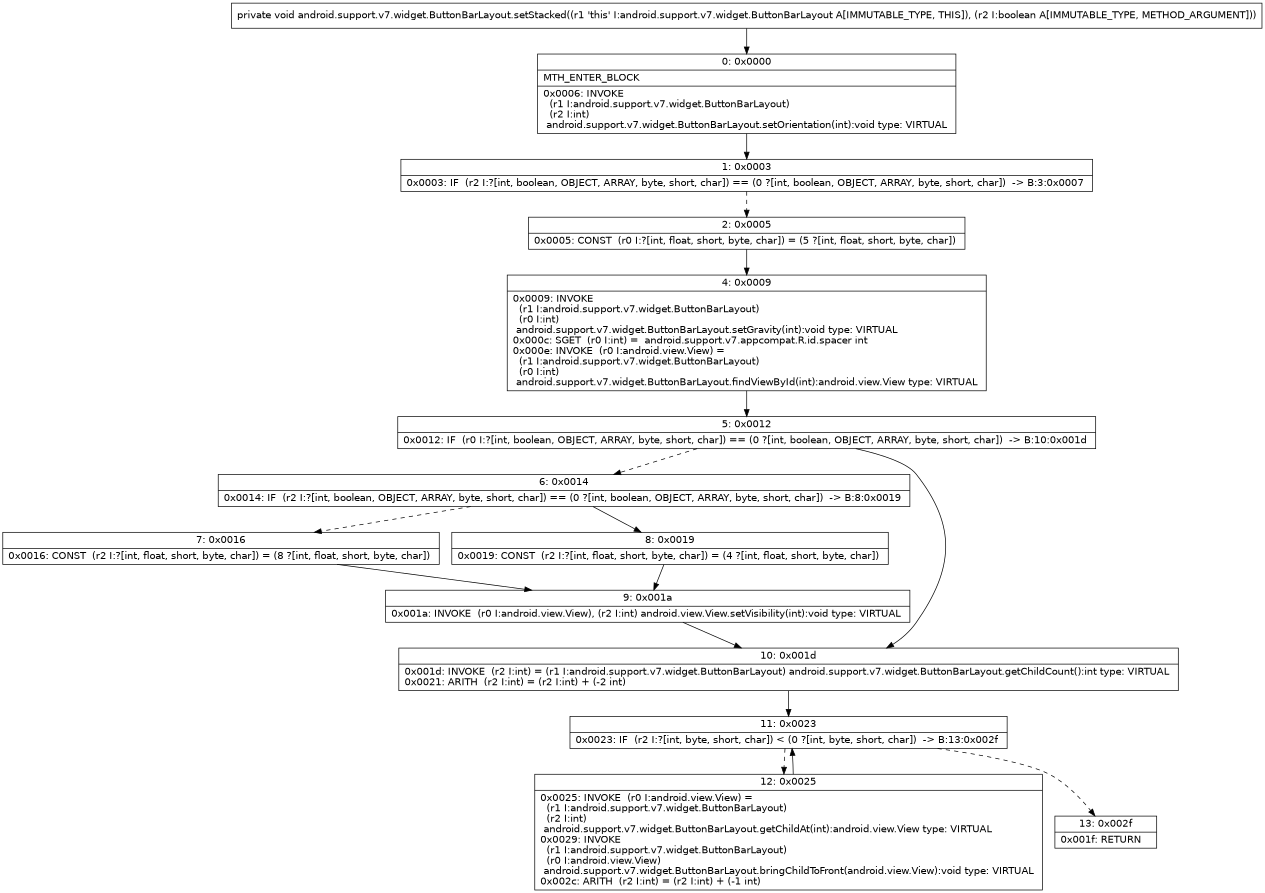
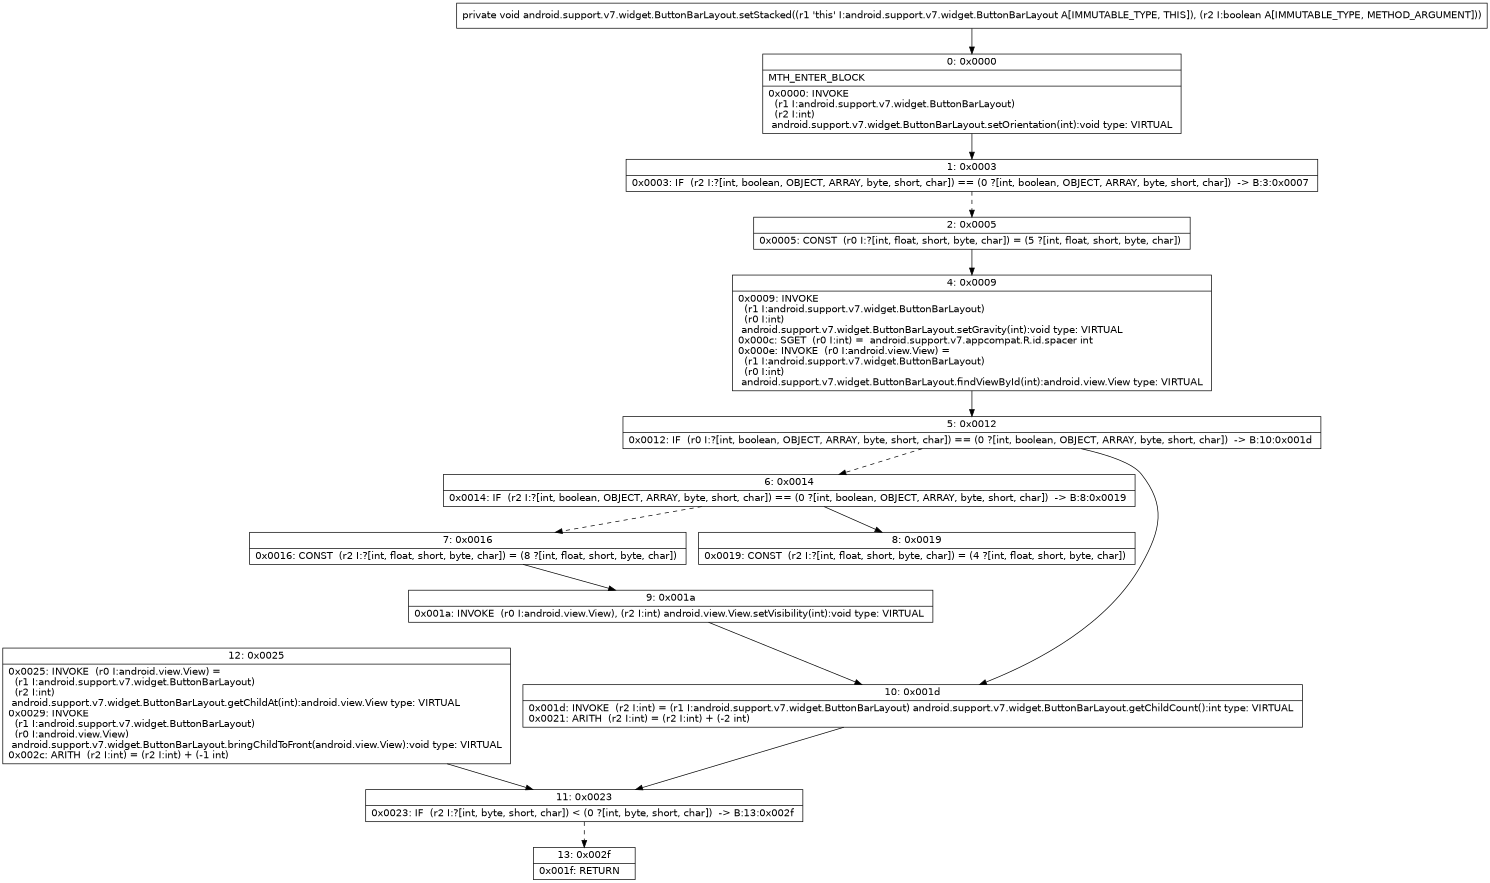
(587, 94) -> (812, 94)
(660, 574) -> none
(784, 758) -> none
